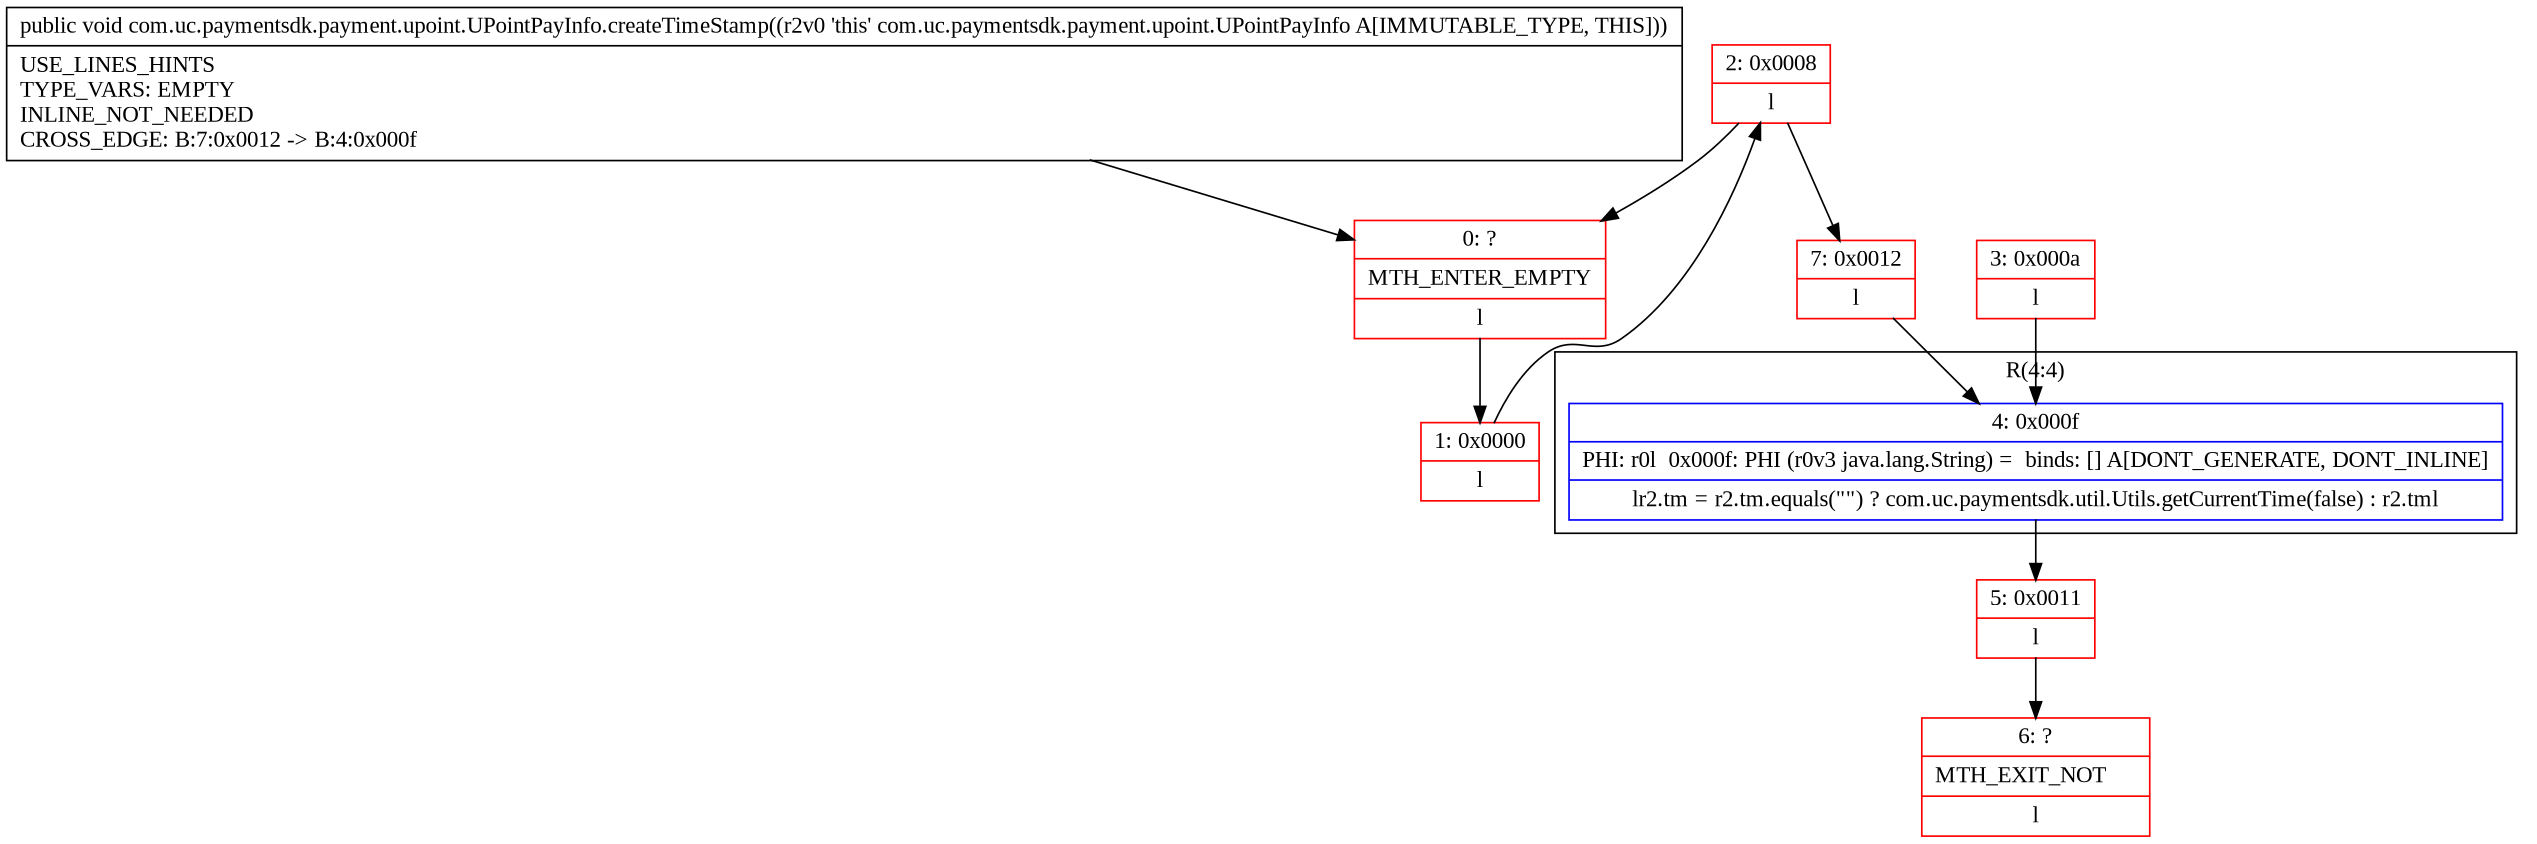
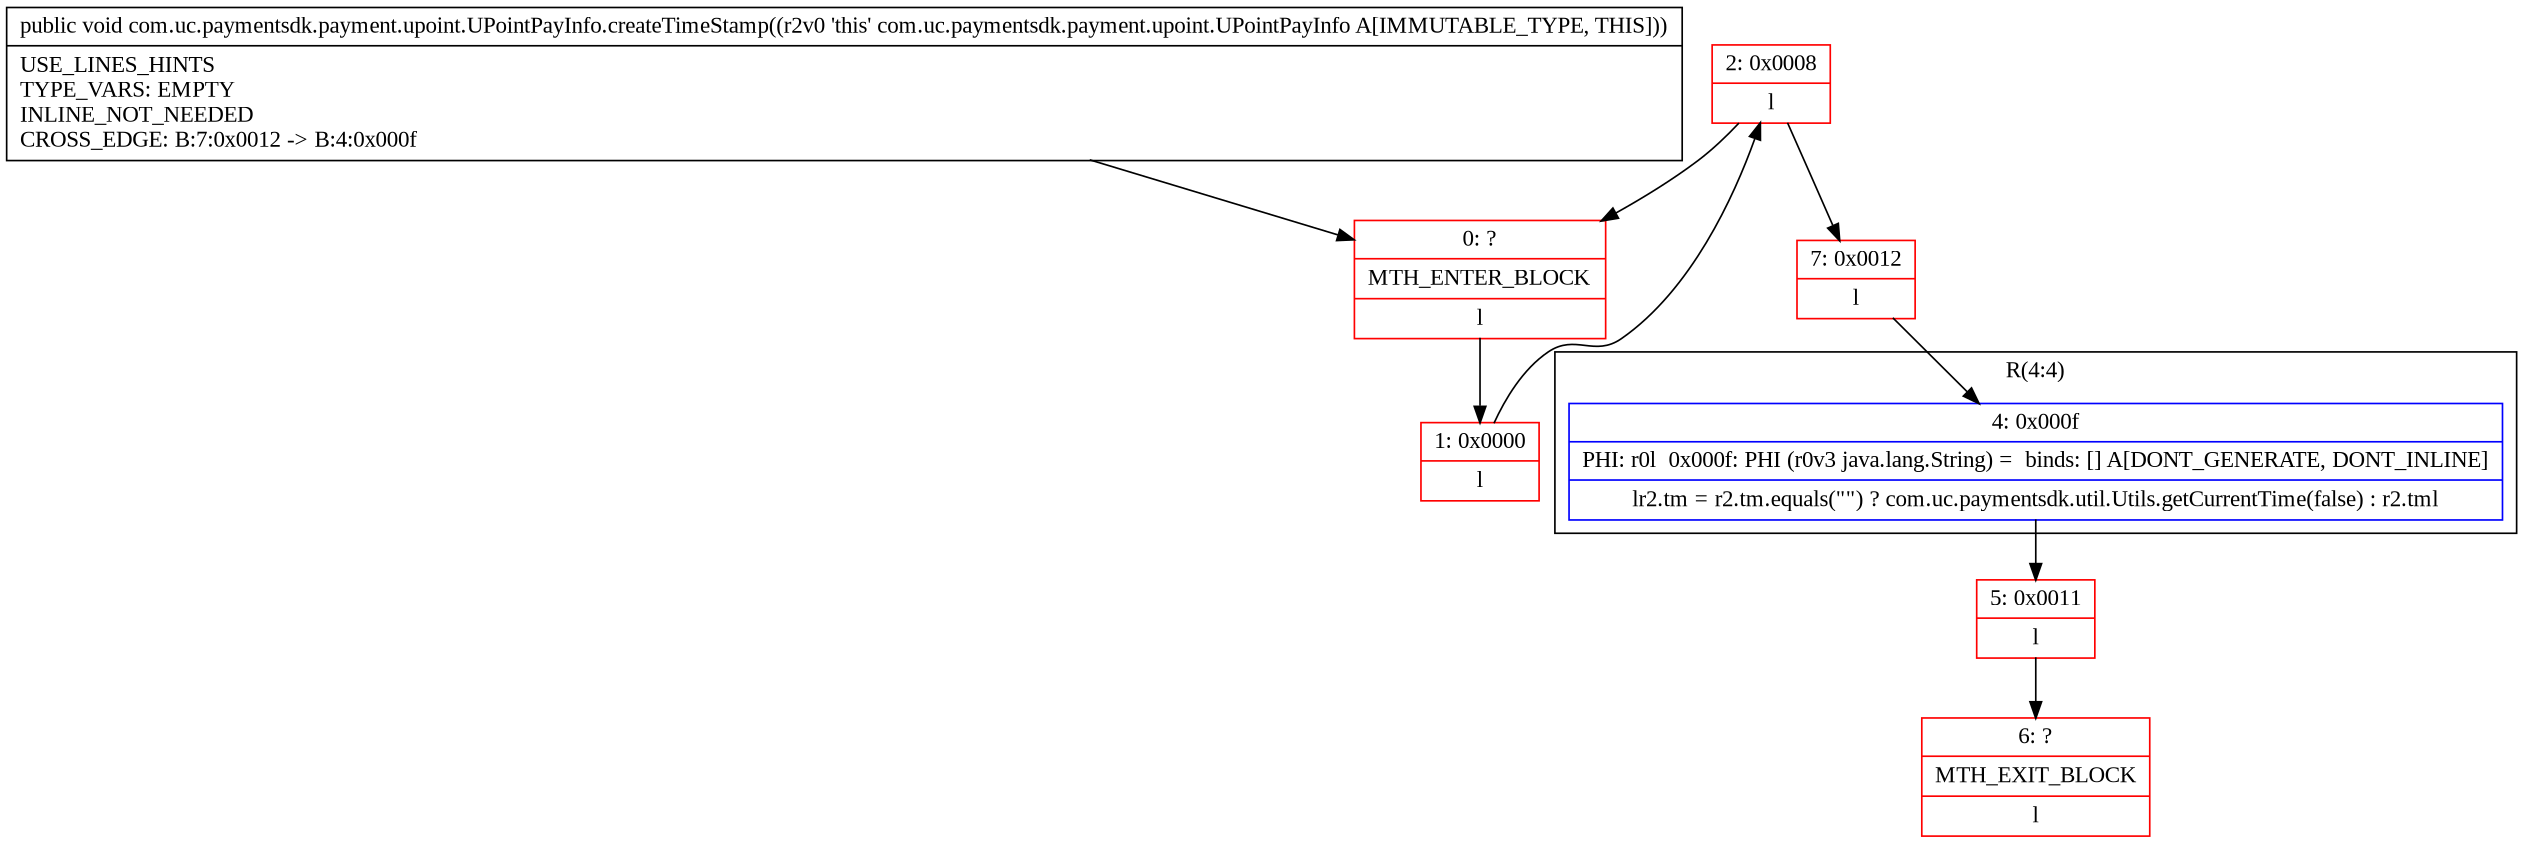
(1480, 278) -> (1479, 278)
(2036, 280) -> none
(2021, 775) -> (2036, 775)
